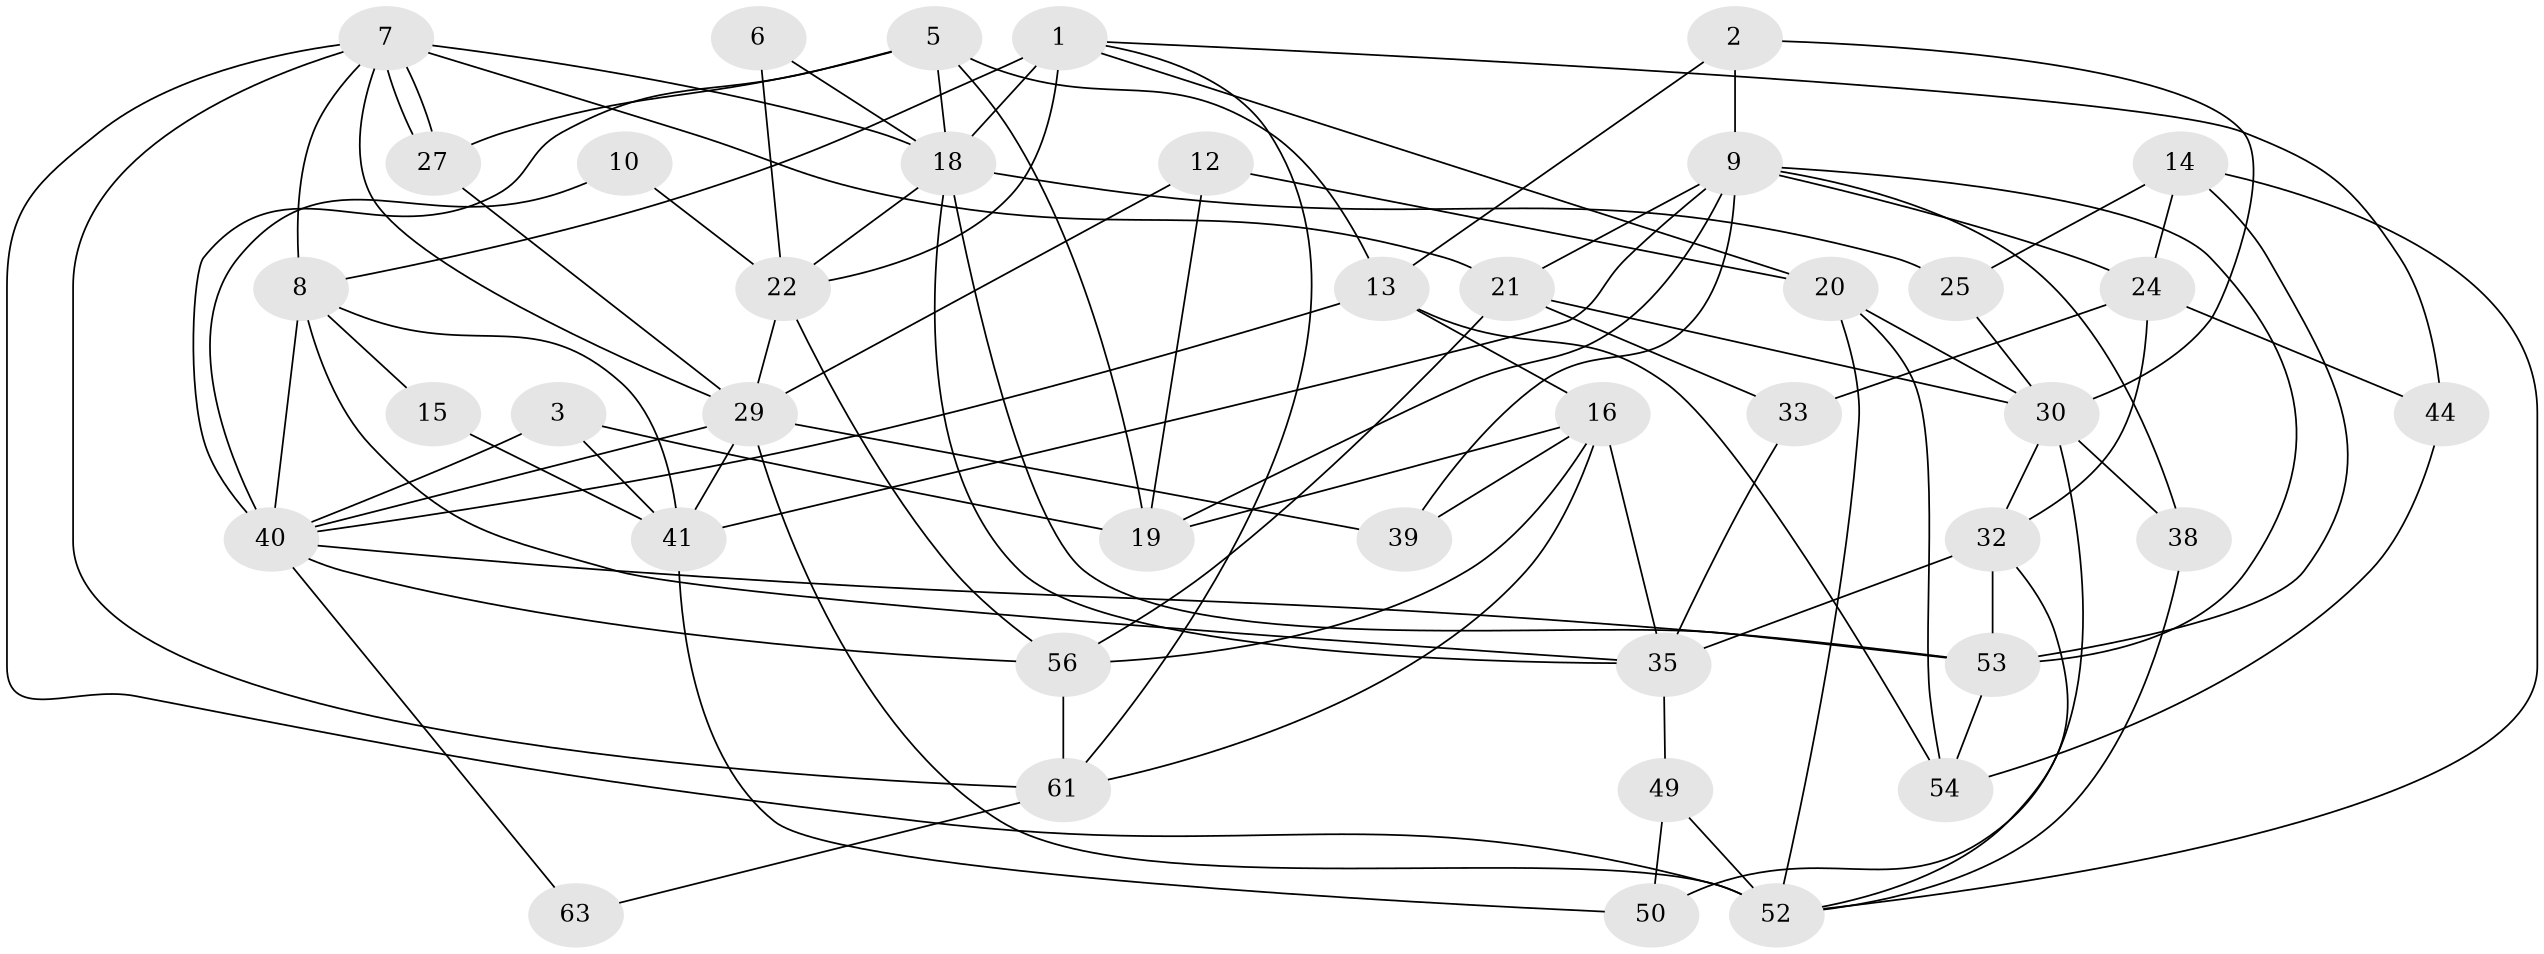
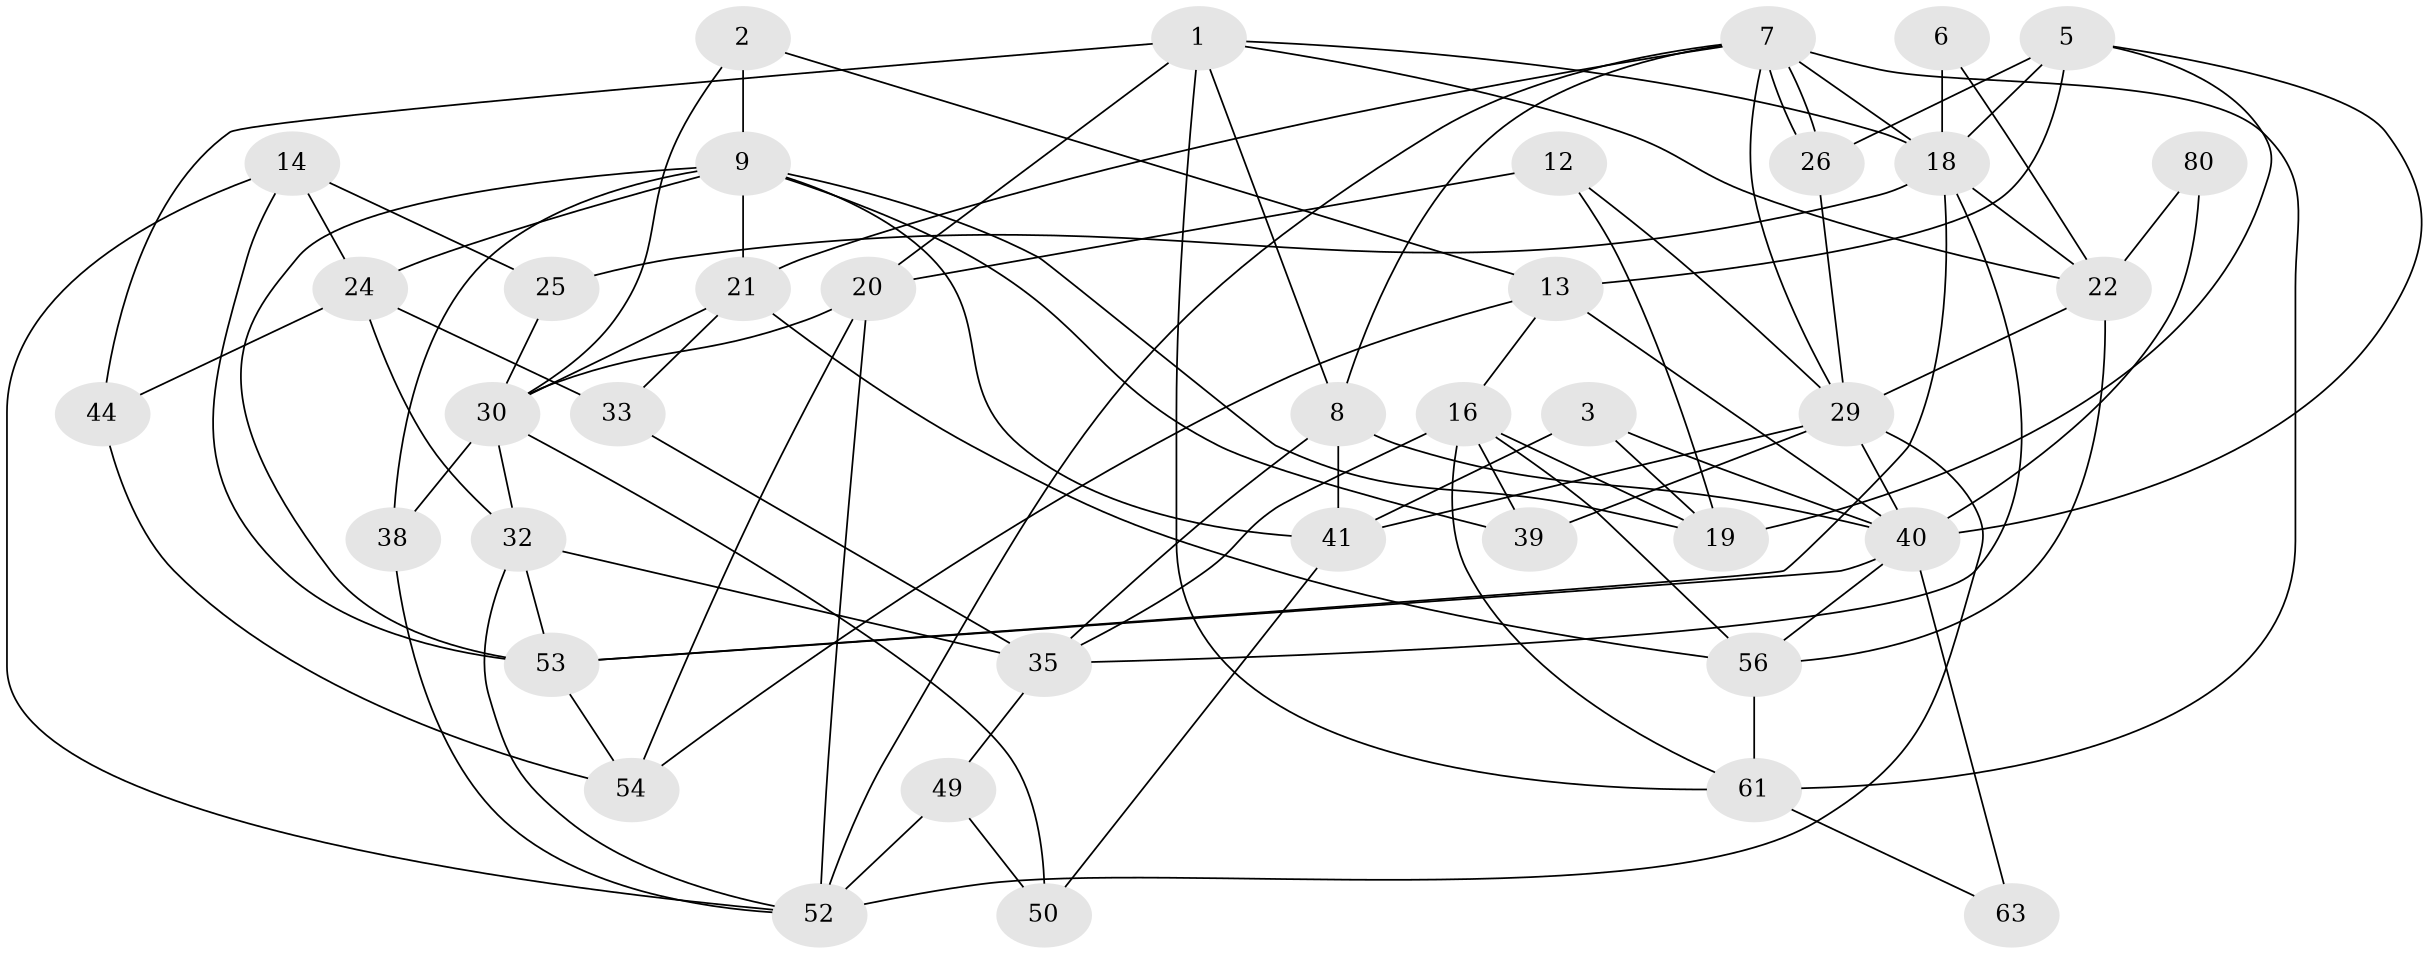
(433, 164) -> (1817, 164)
(625, 164) -> (2200, 164)
(433, 414) -> none
